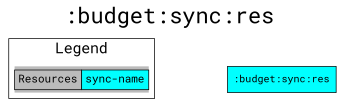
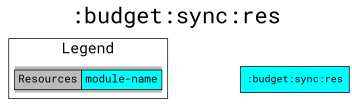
(115, 79) -> (122, 79)
